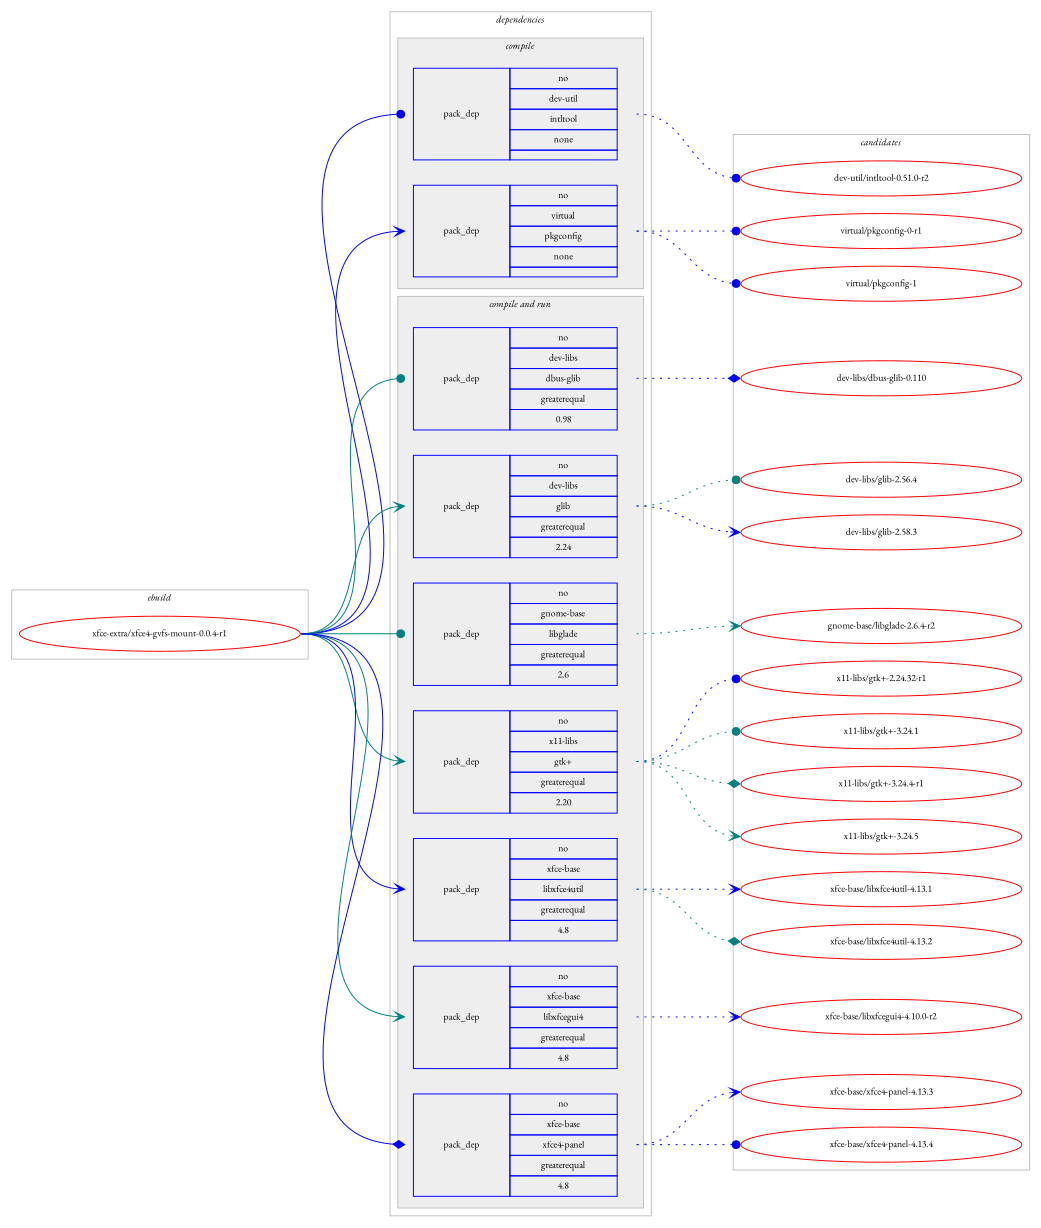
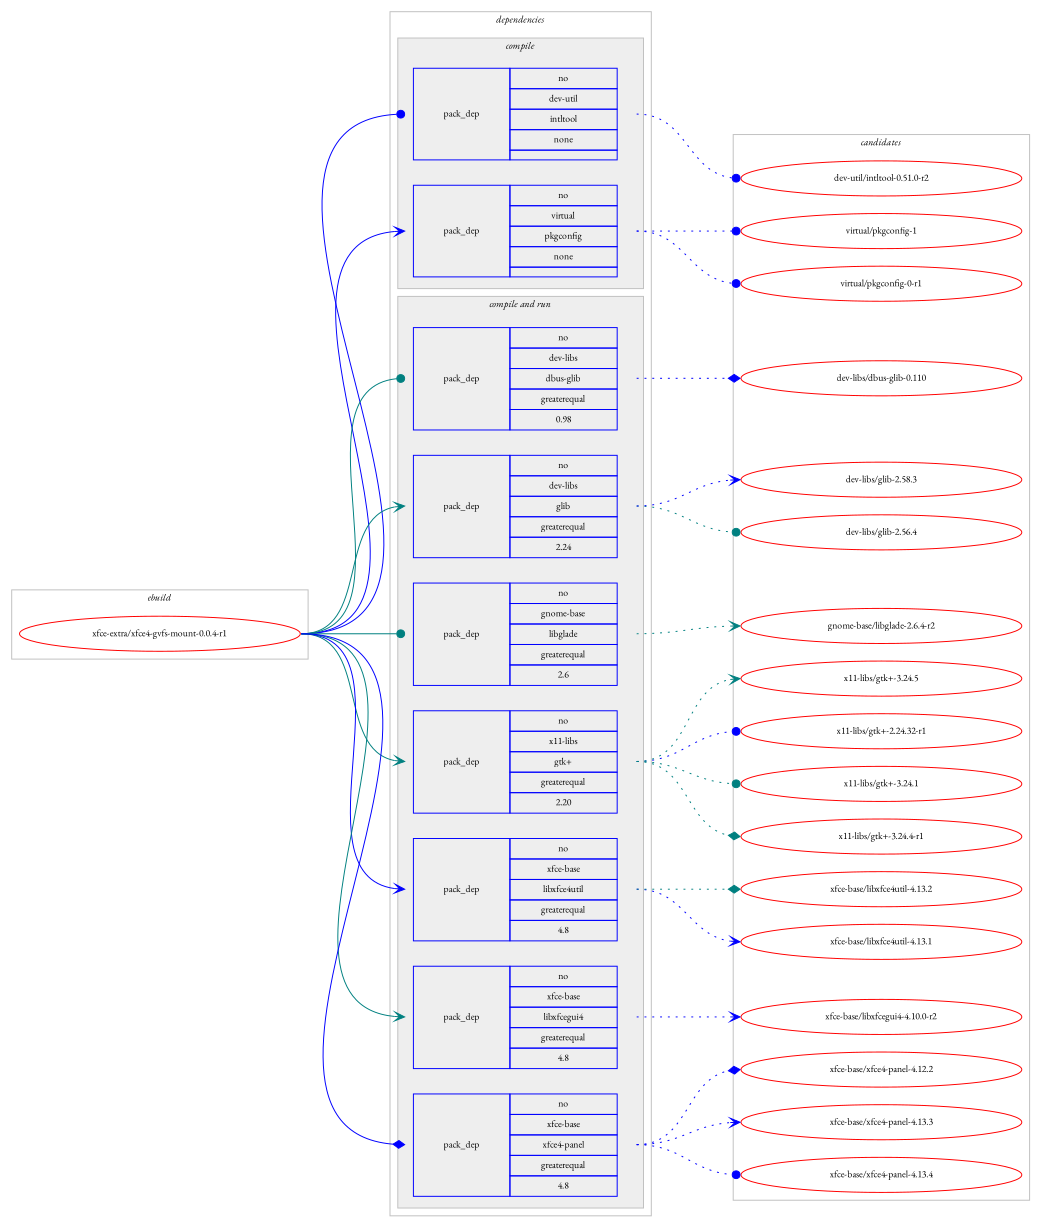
none -> (881, 1070)
